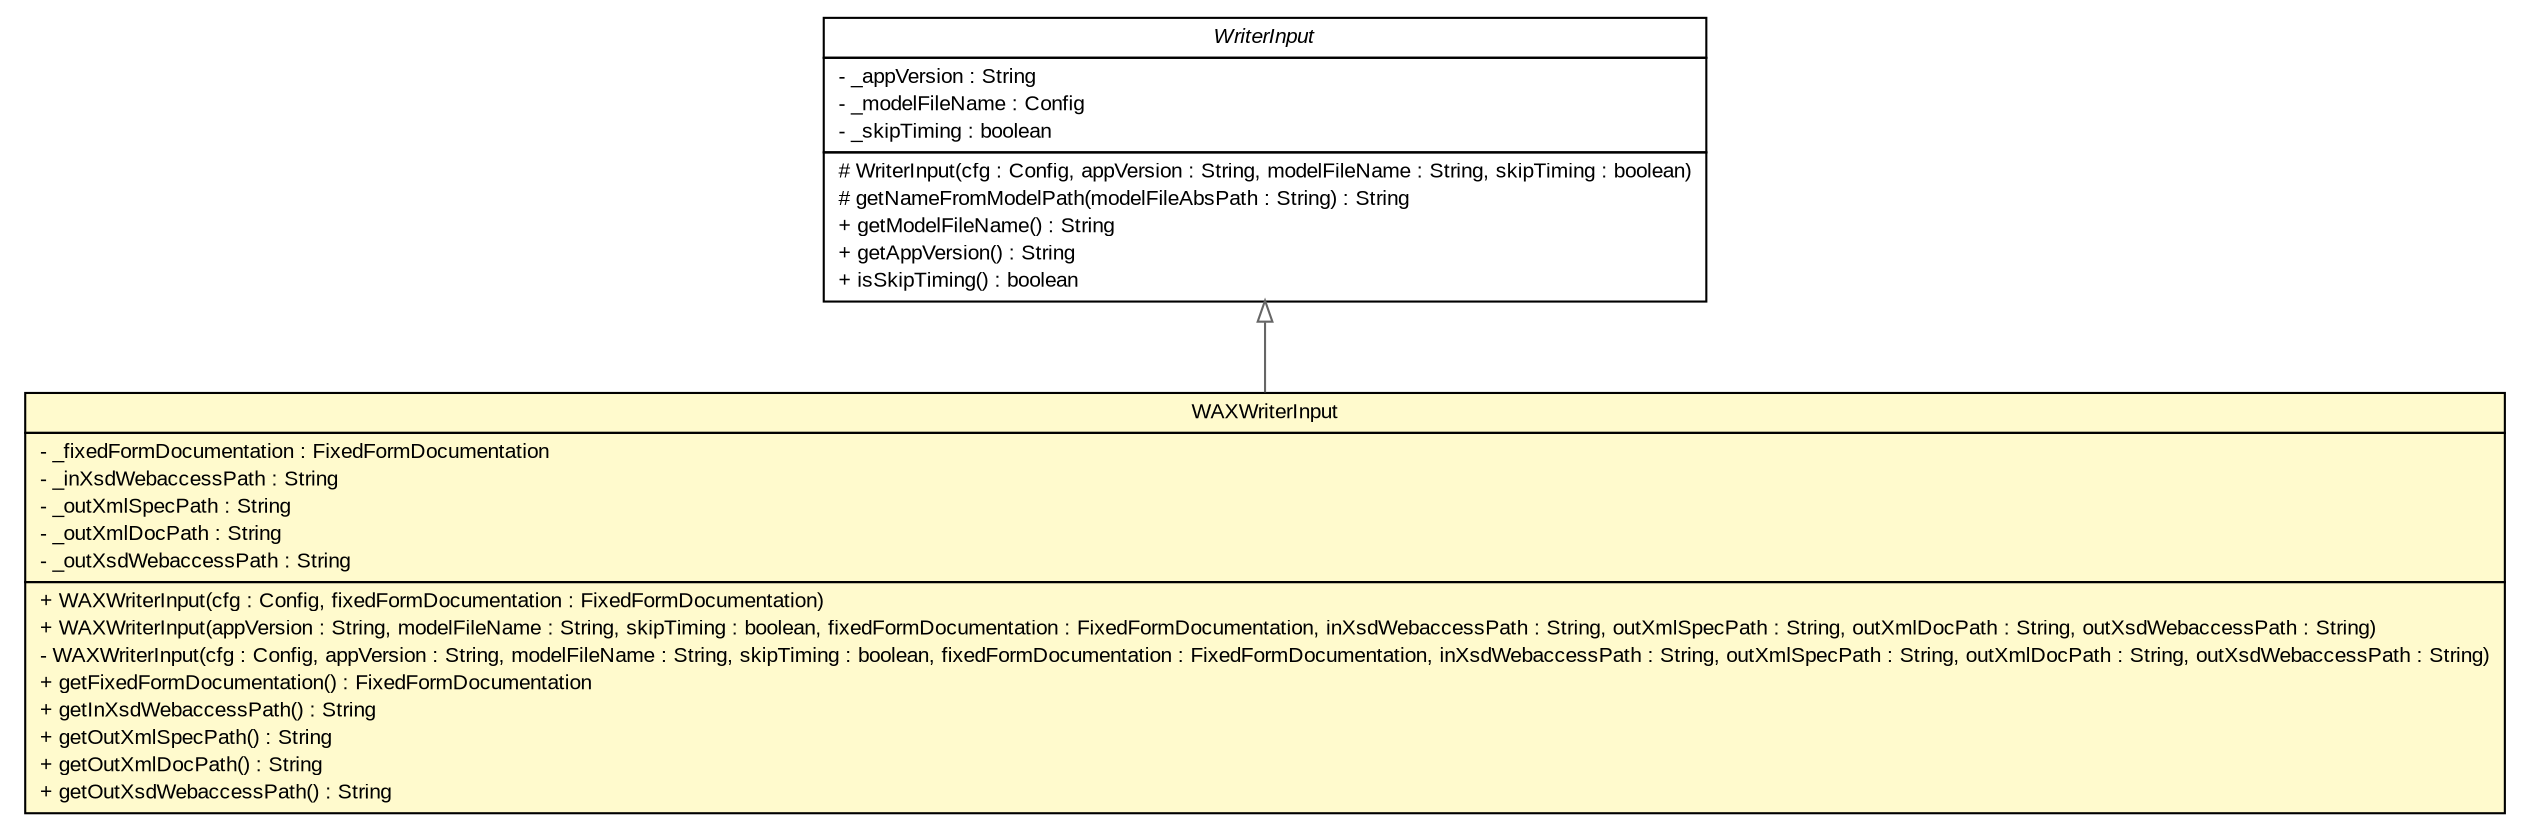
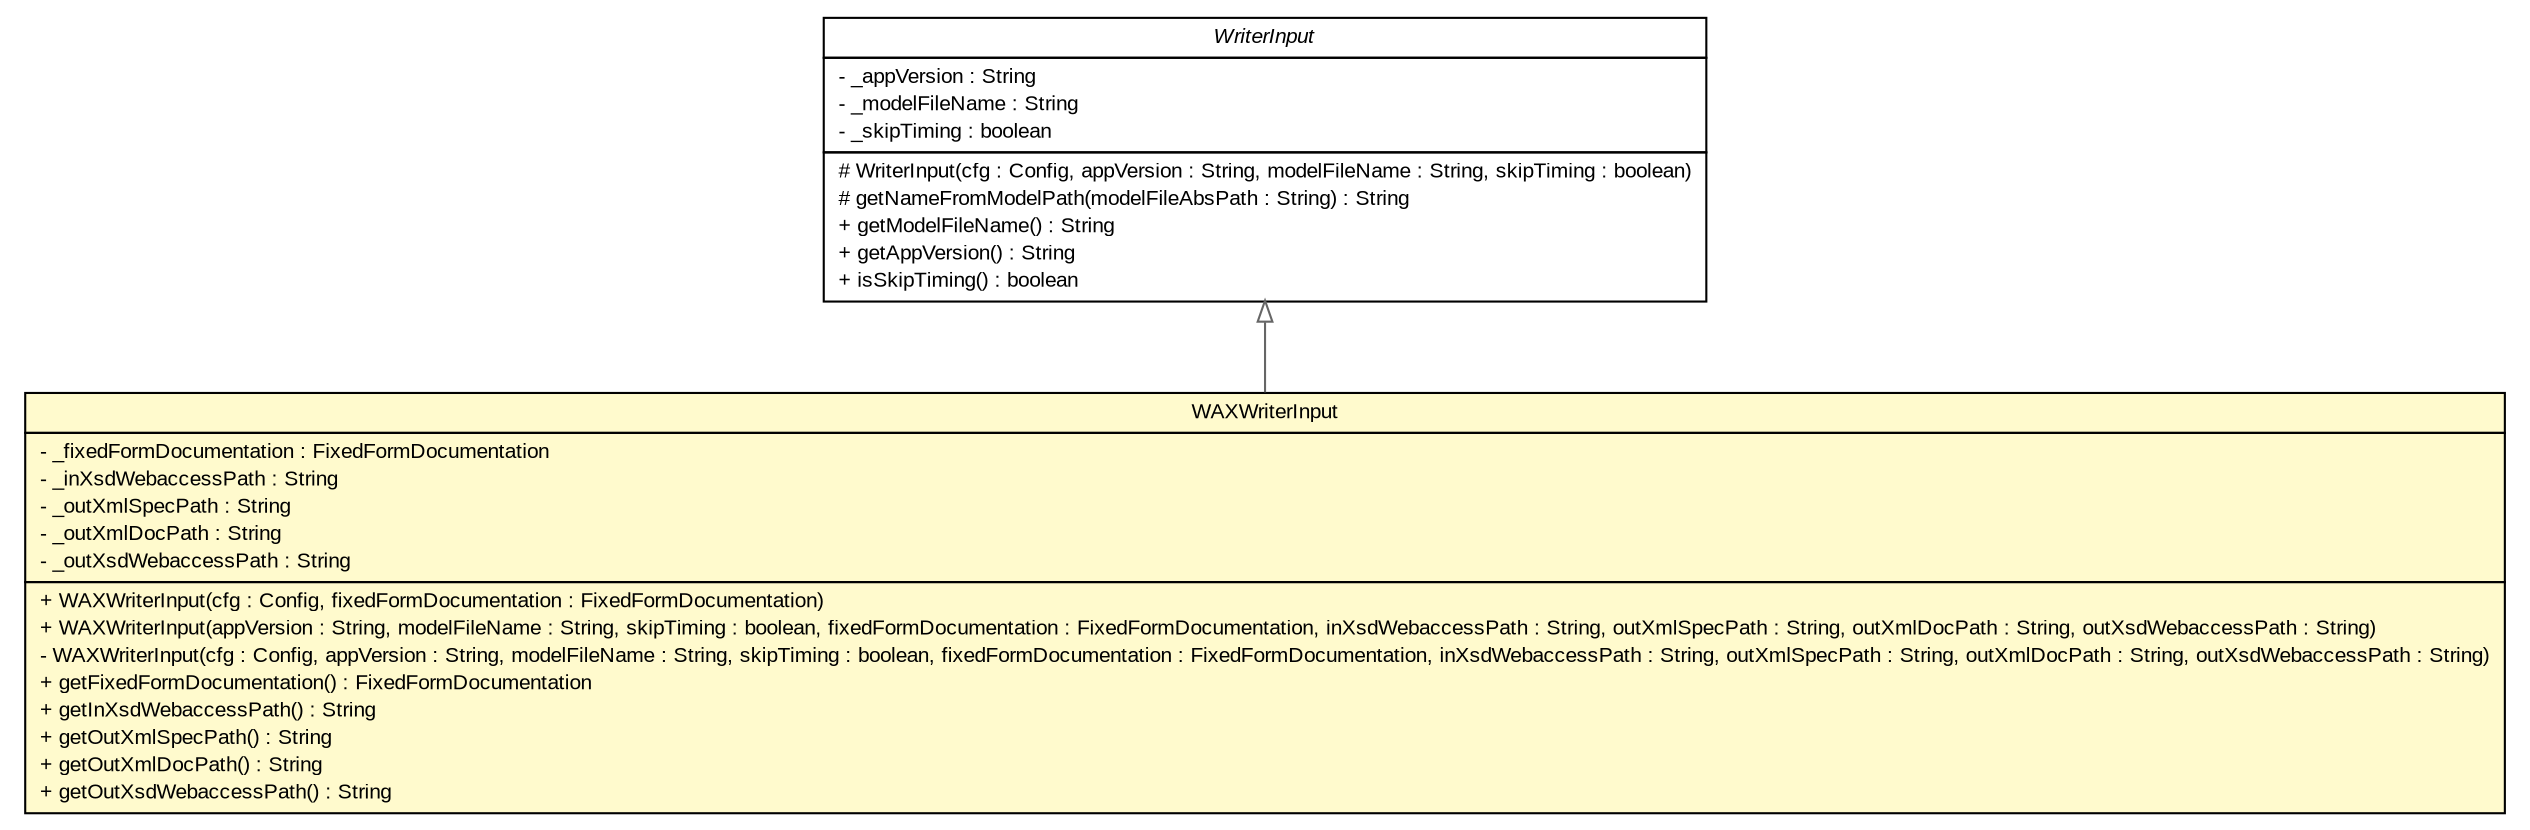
(962, 104) -> (959, 104)
